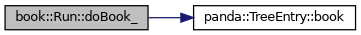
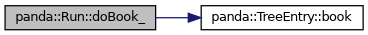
(77, 18) -> (80, 18)
